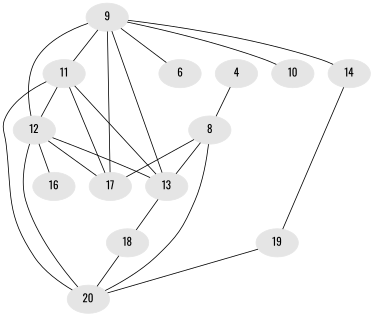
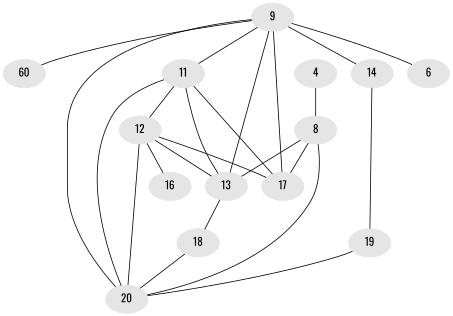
(38, 57) -> (74, 99)
(293, 74) -> (24, 74)
